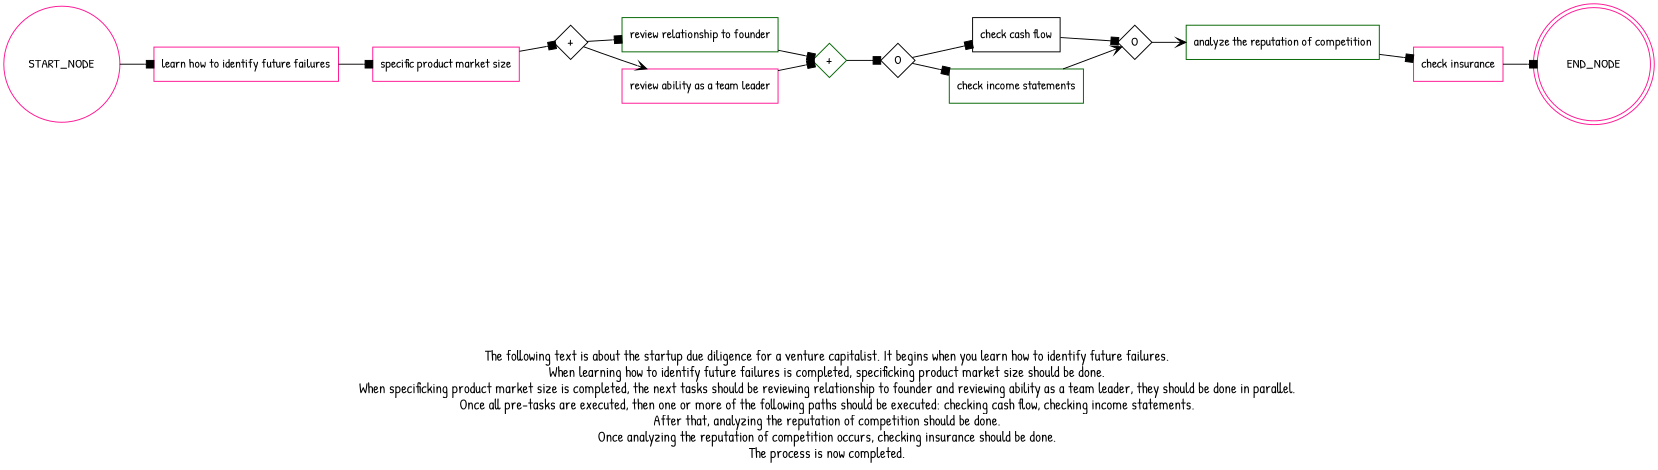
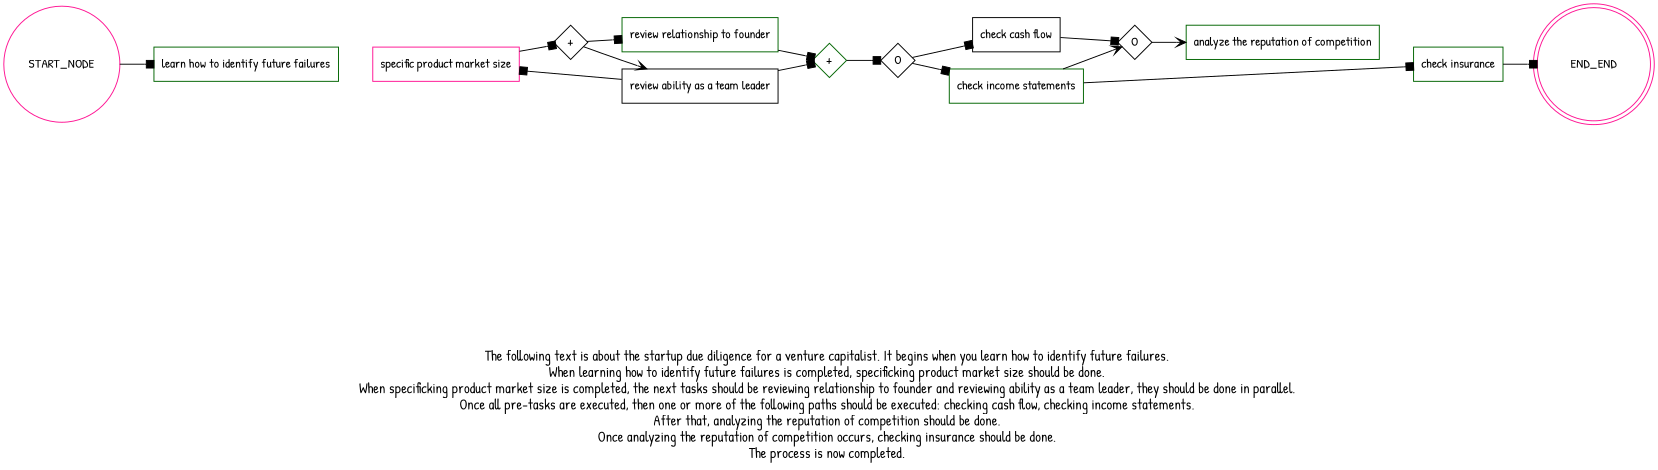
(1392, 56) -> (1244, 75)
(246, 64) -> (246, 64)
(351, 64) -> (575, 75)
(1458, 64) -> (1458, 64)
(1594, 64) -> (1594, 64)
(700, 86) -> (700, 86)
